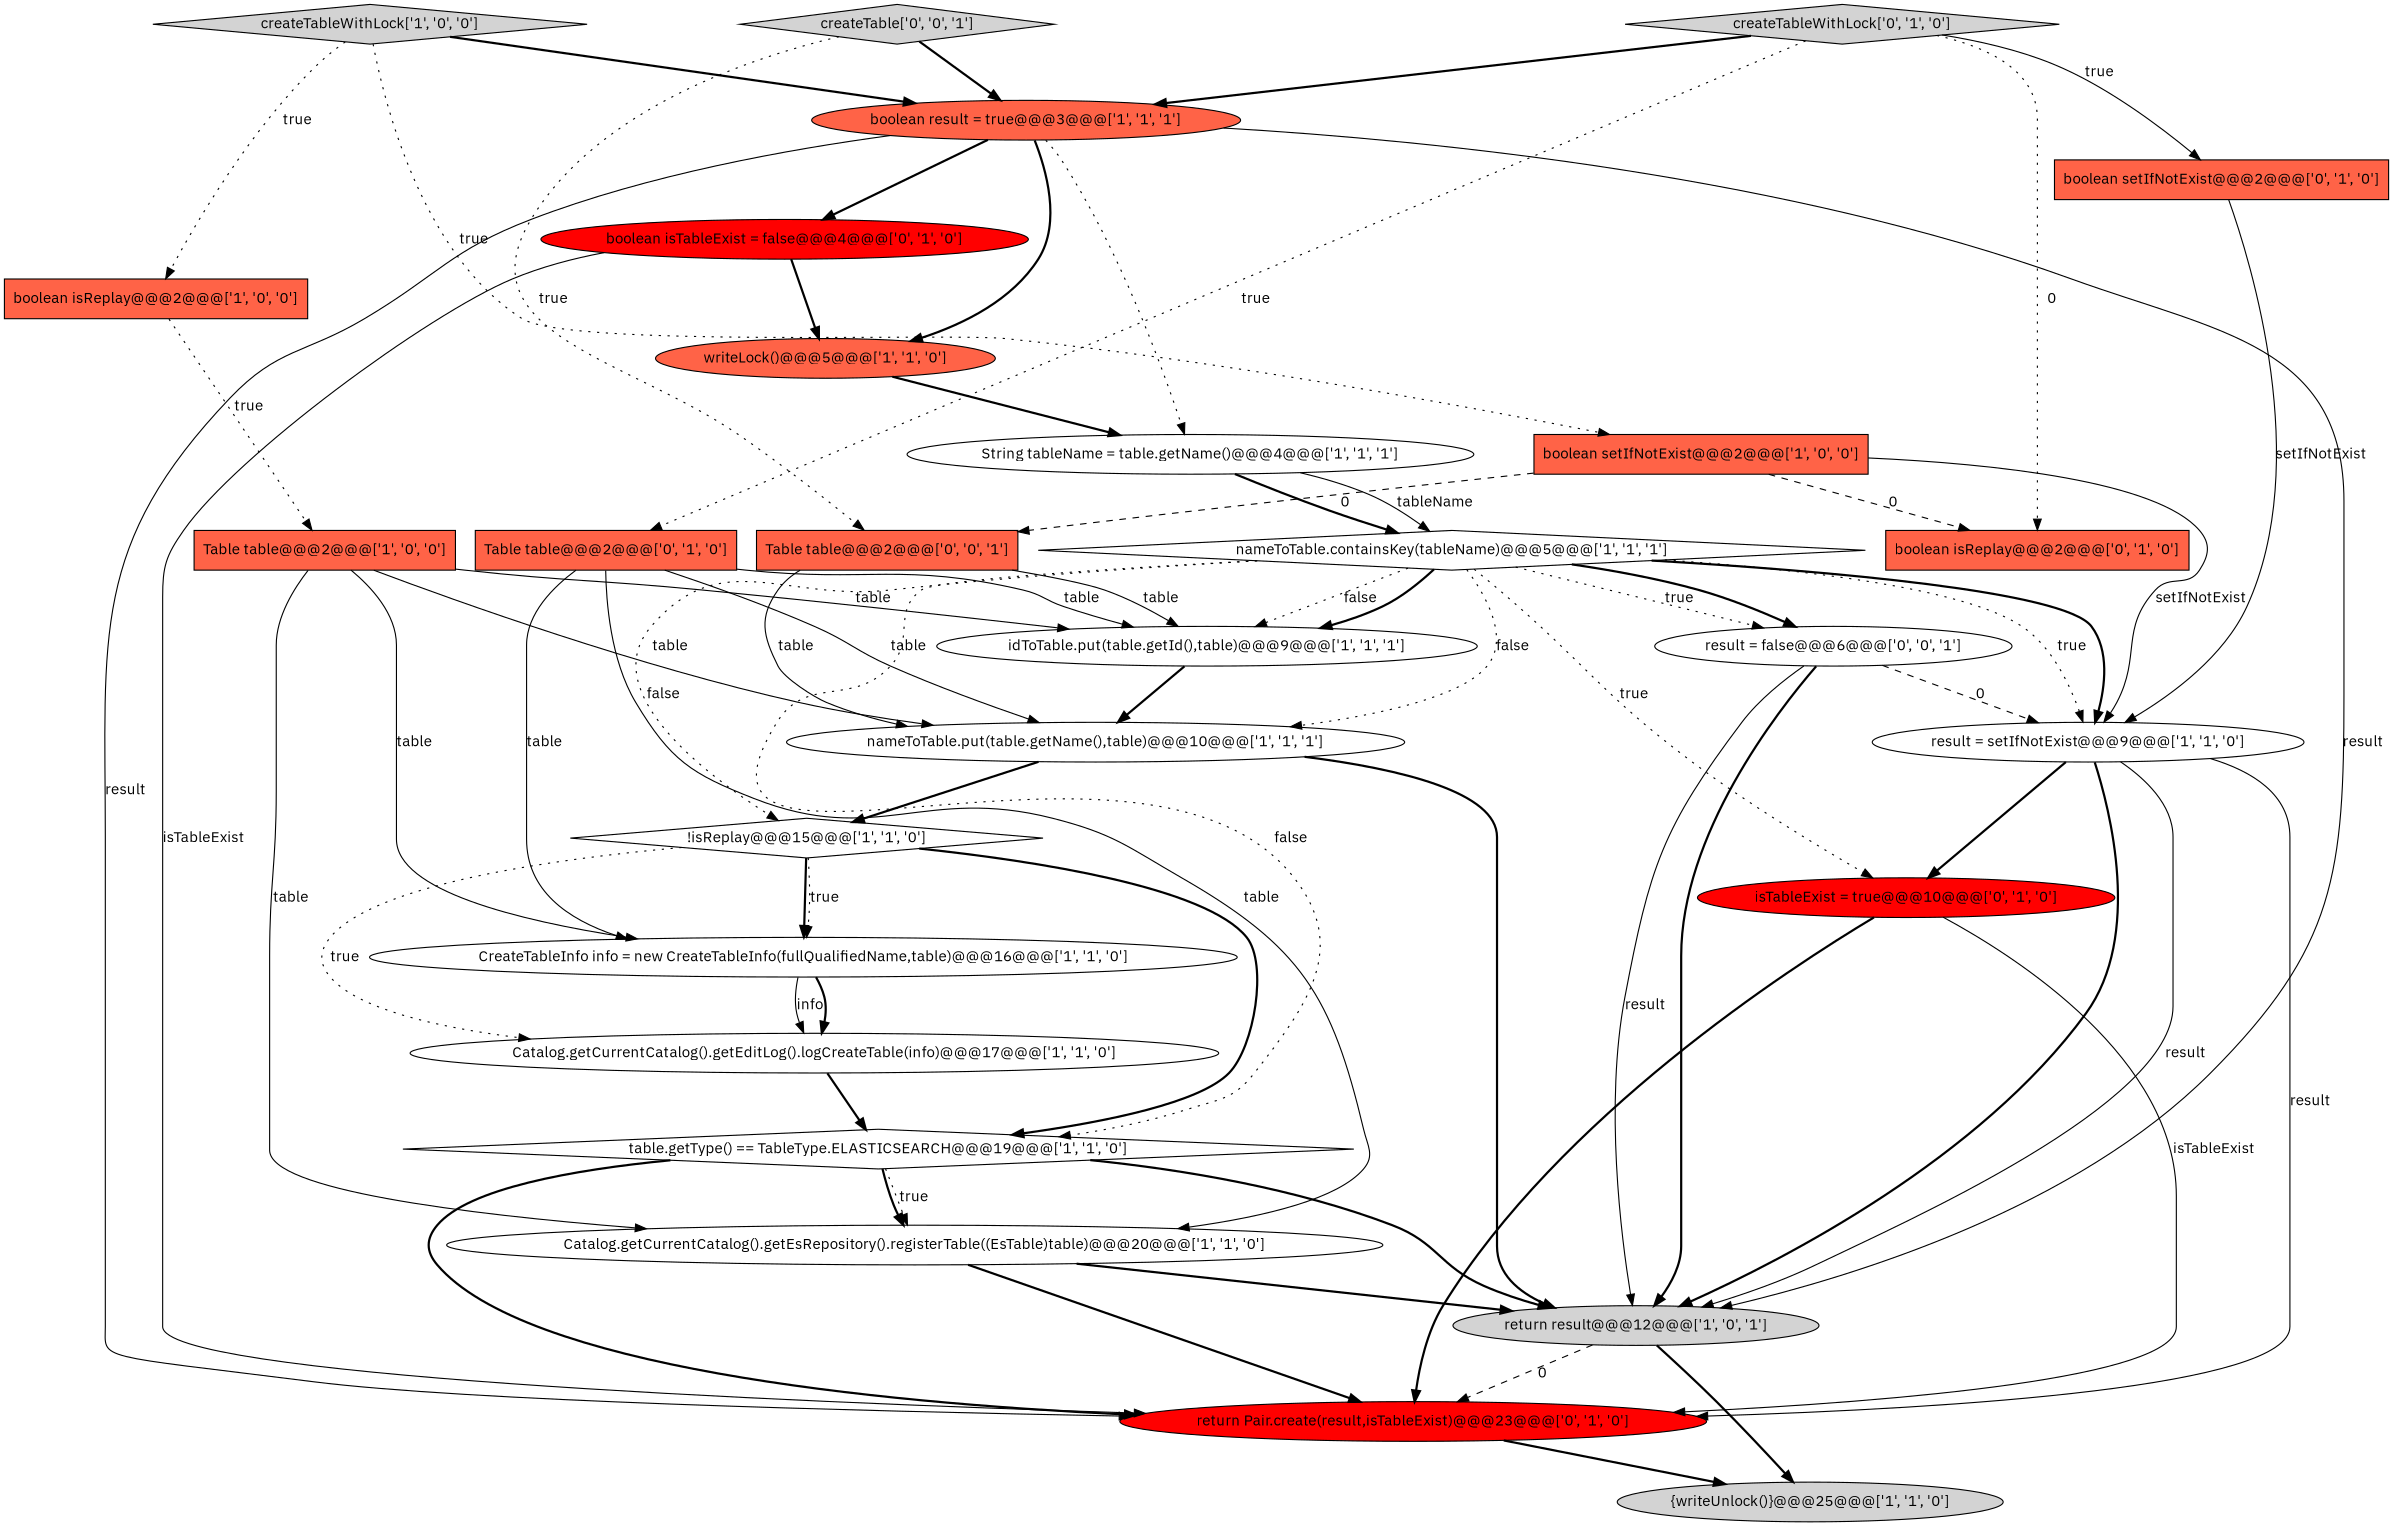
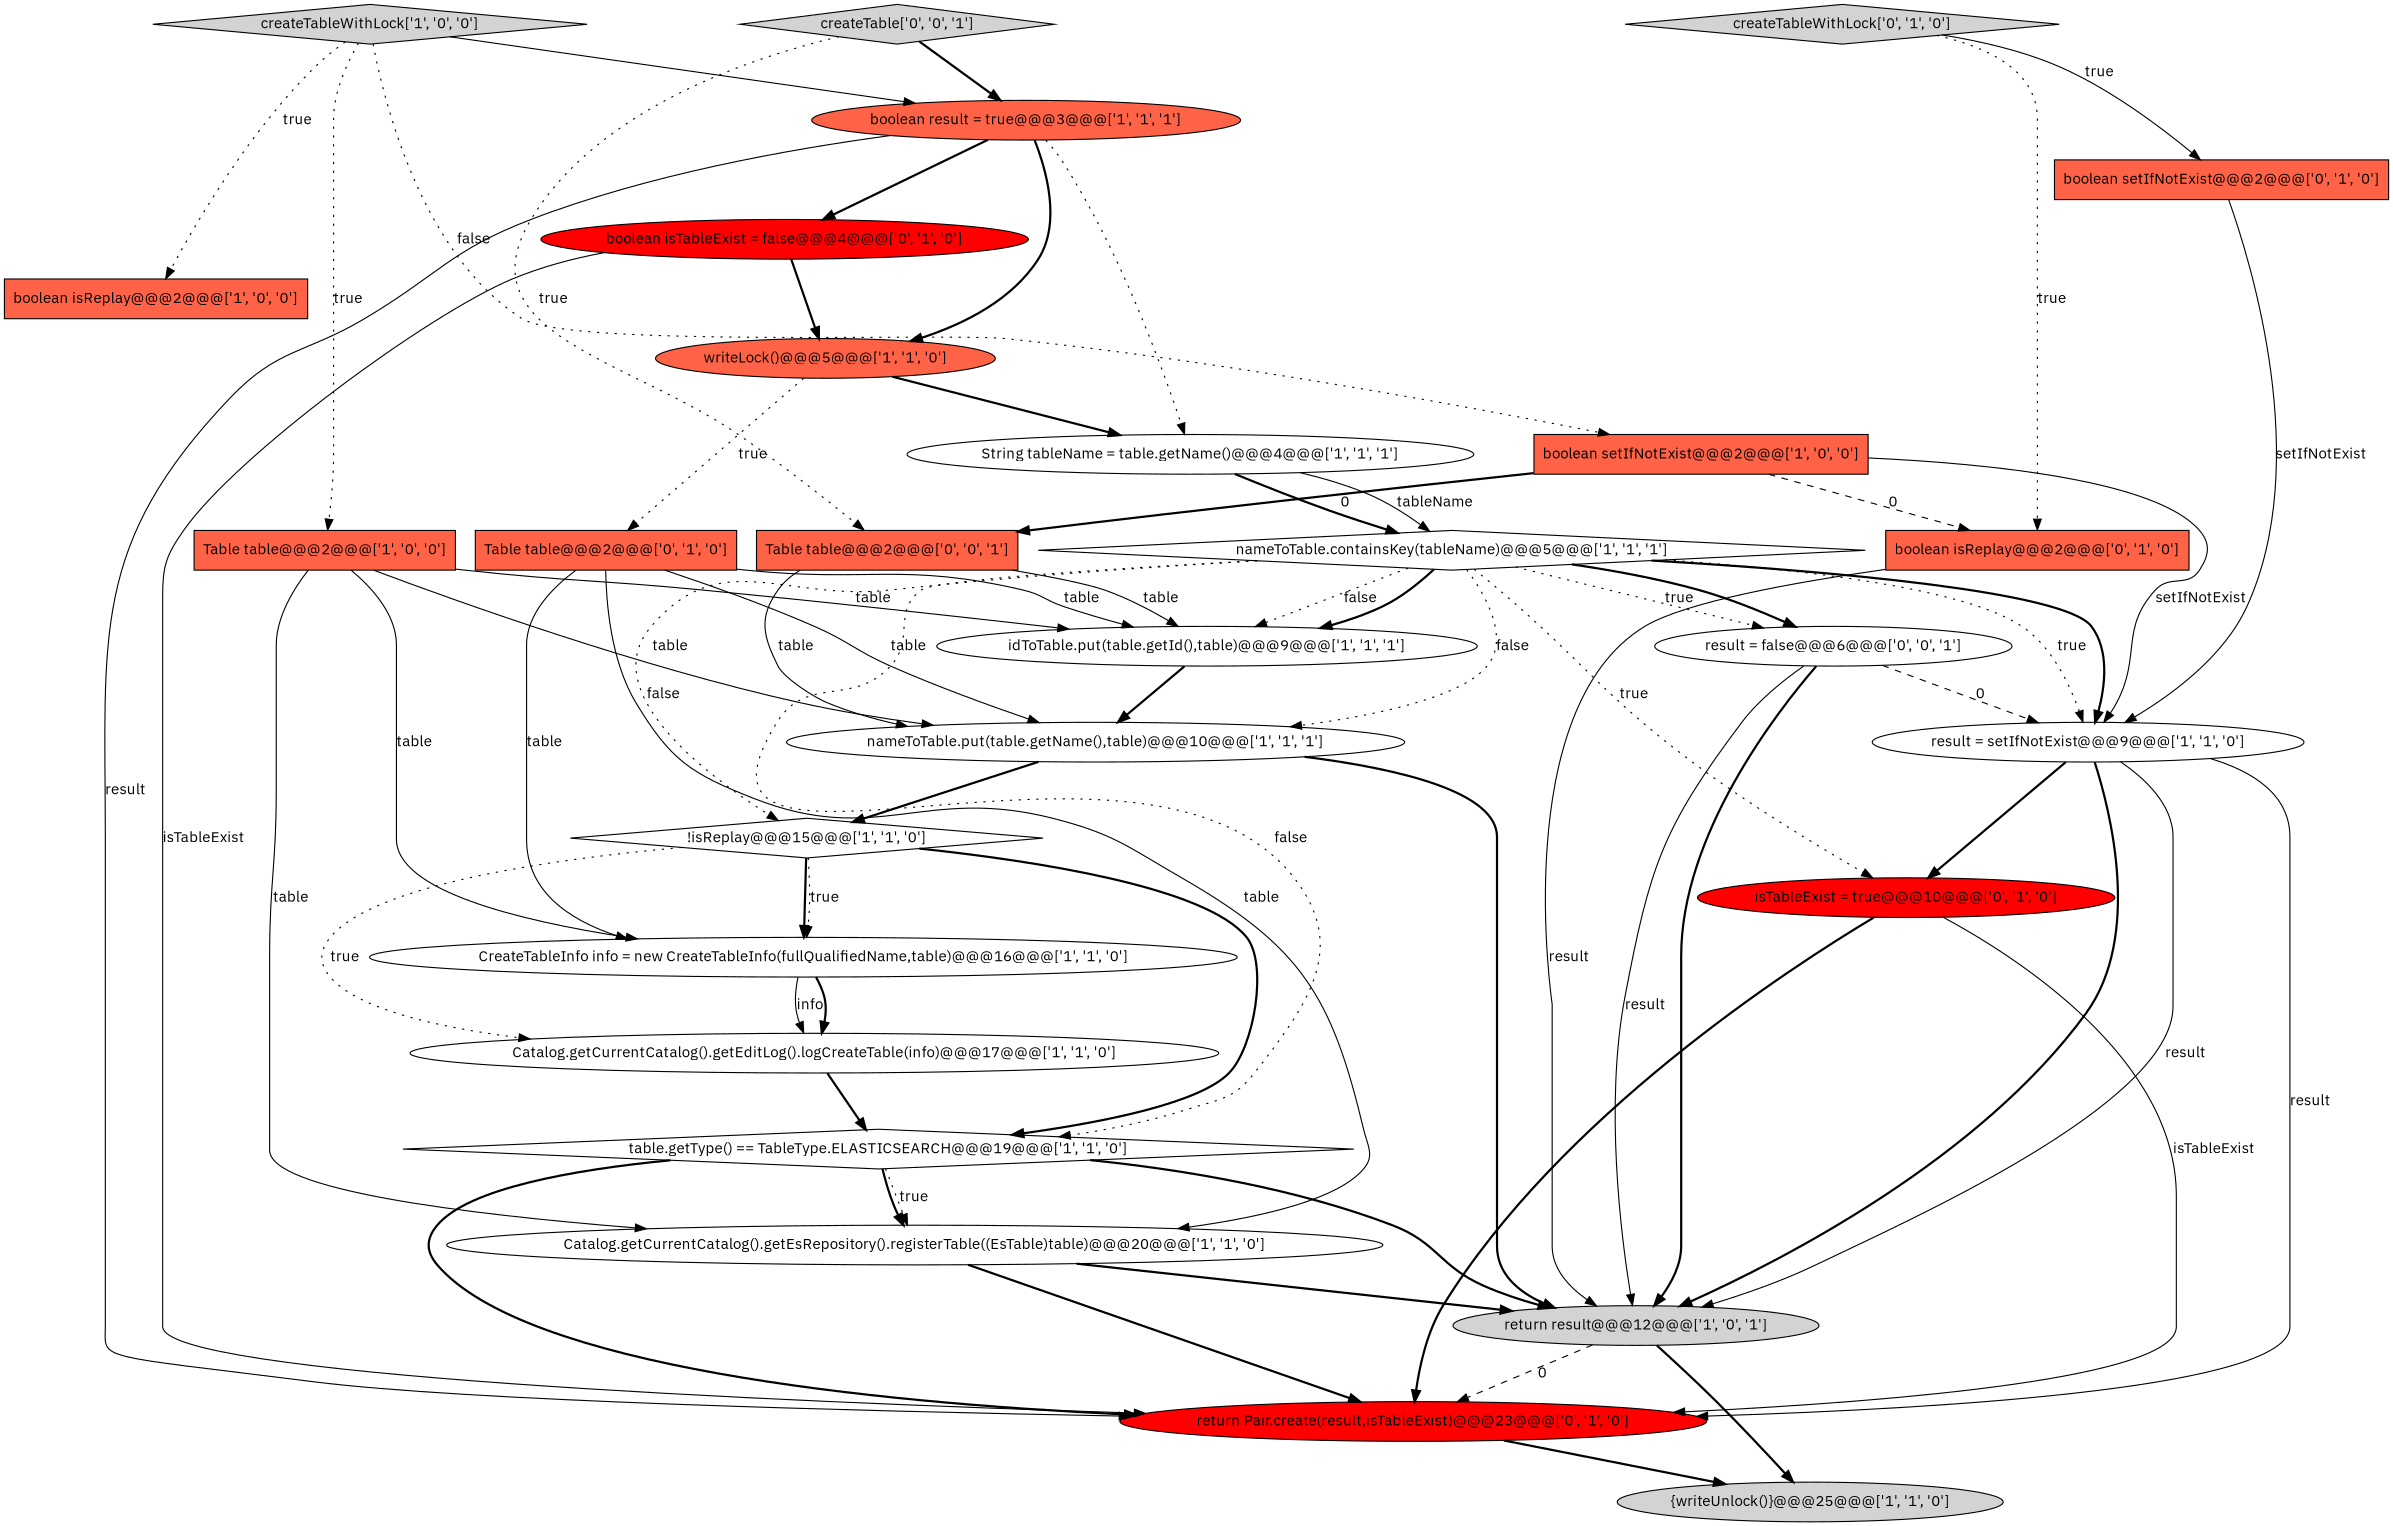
(677, 69) -> (677, 69)
(1459, 69) -> none
(474, 239) -> (474, 239)
(1233, 283) -> (720, 451)
(2052, 299) -> (2052, 299)
(237, 420) -> (334, 279)
(2339, 452) -> (1549, 831)
(1281, 501) -> (1281, 501)
